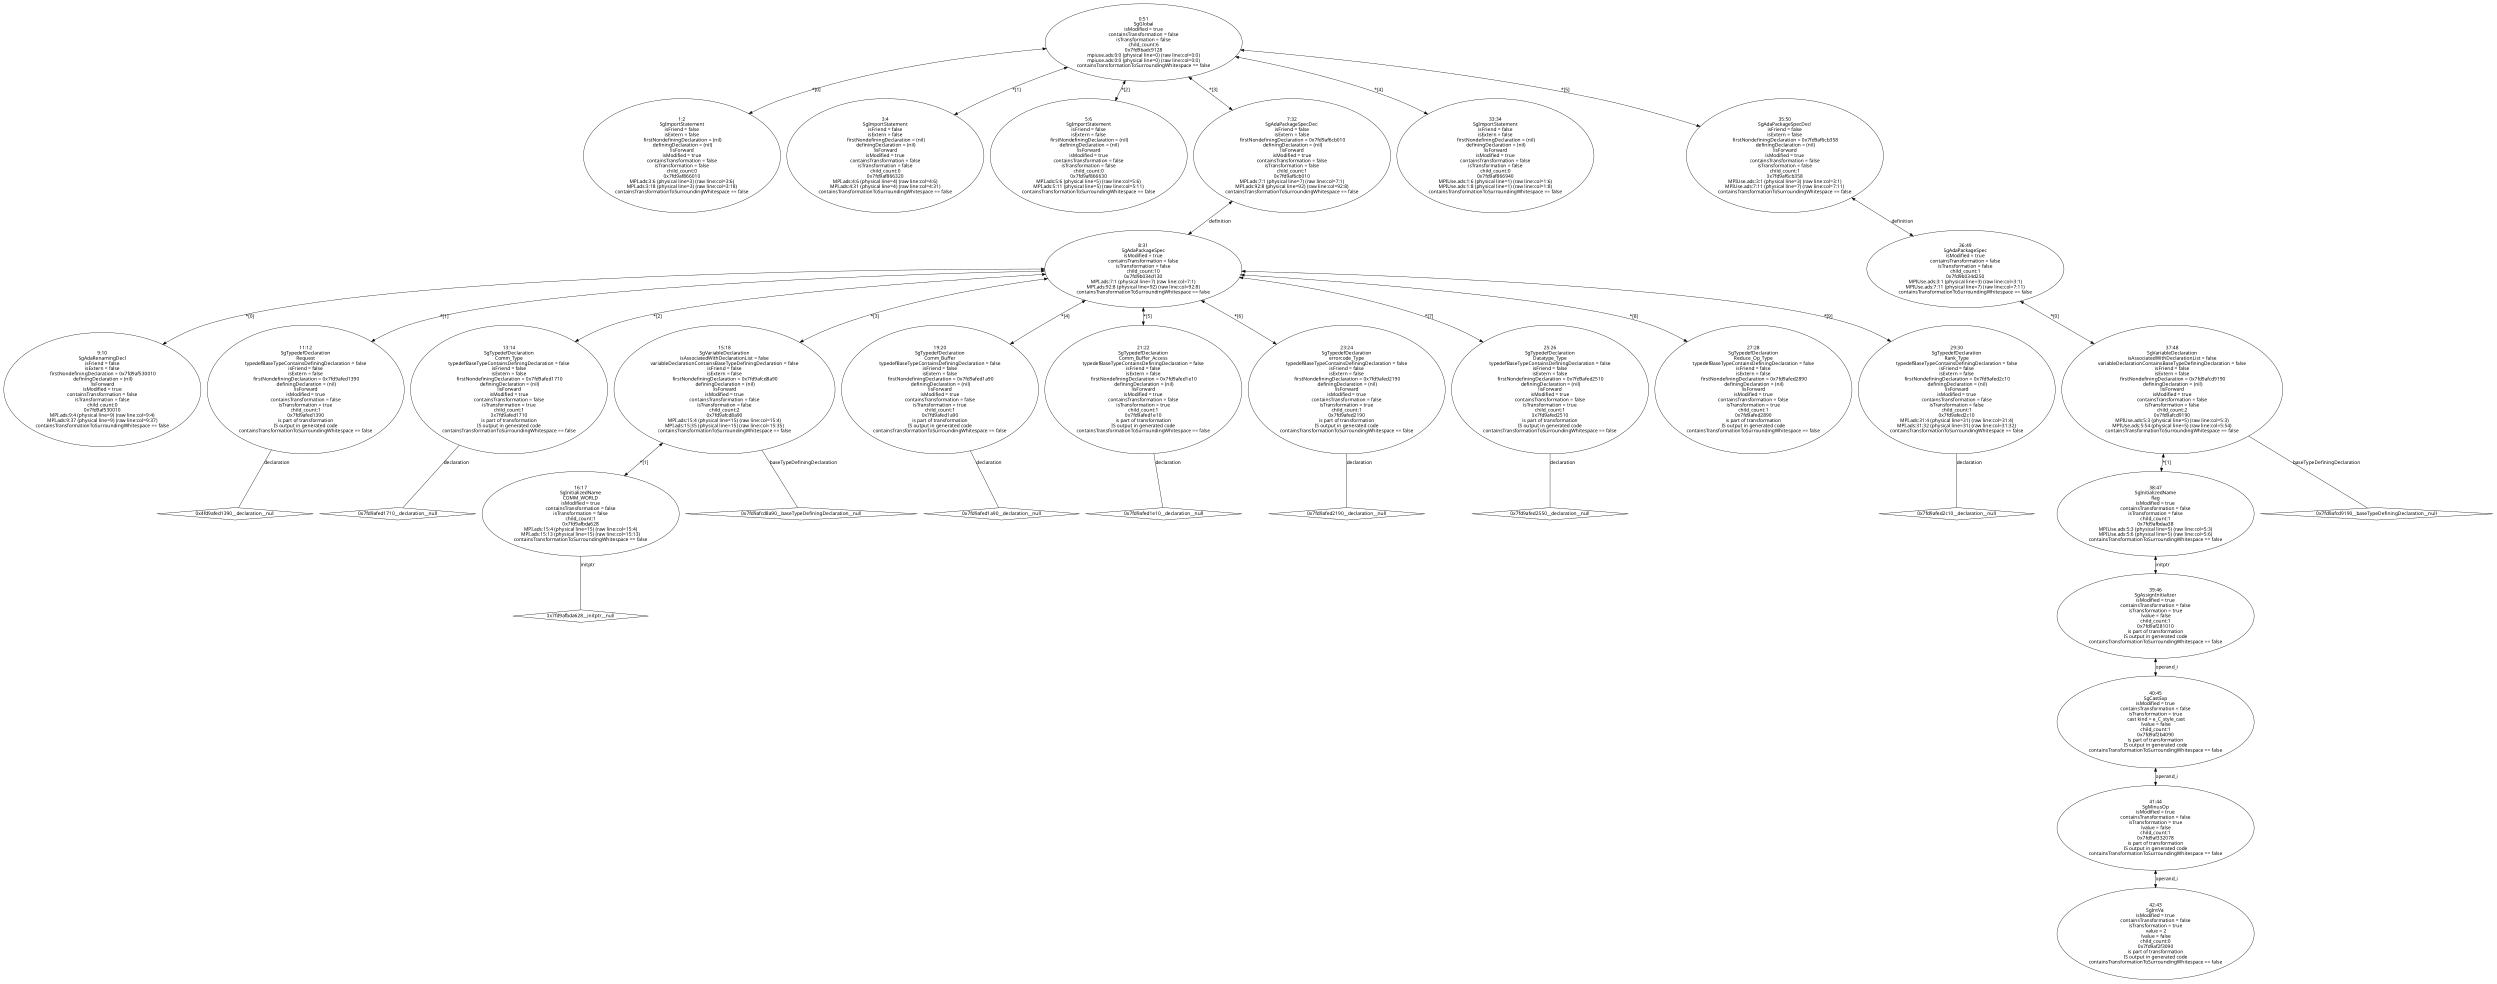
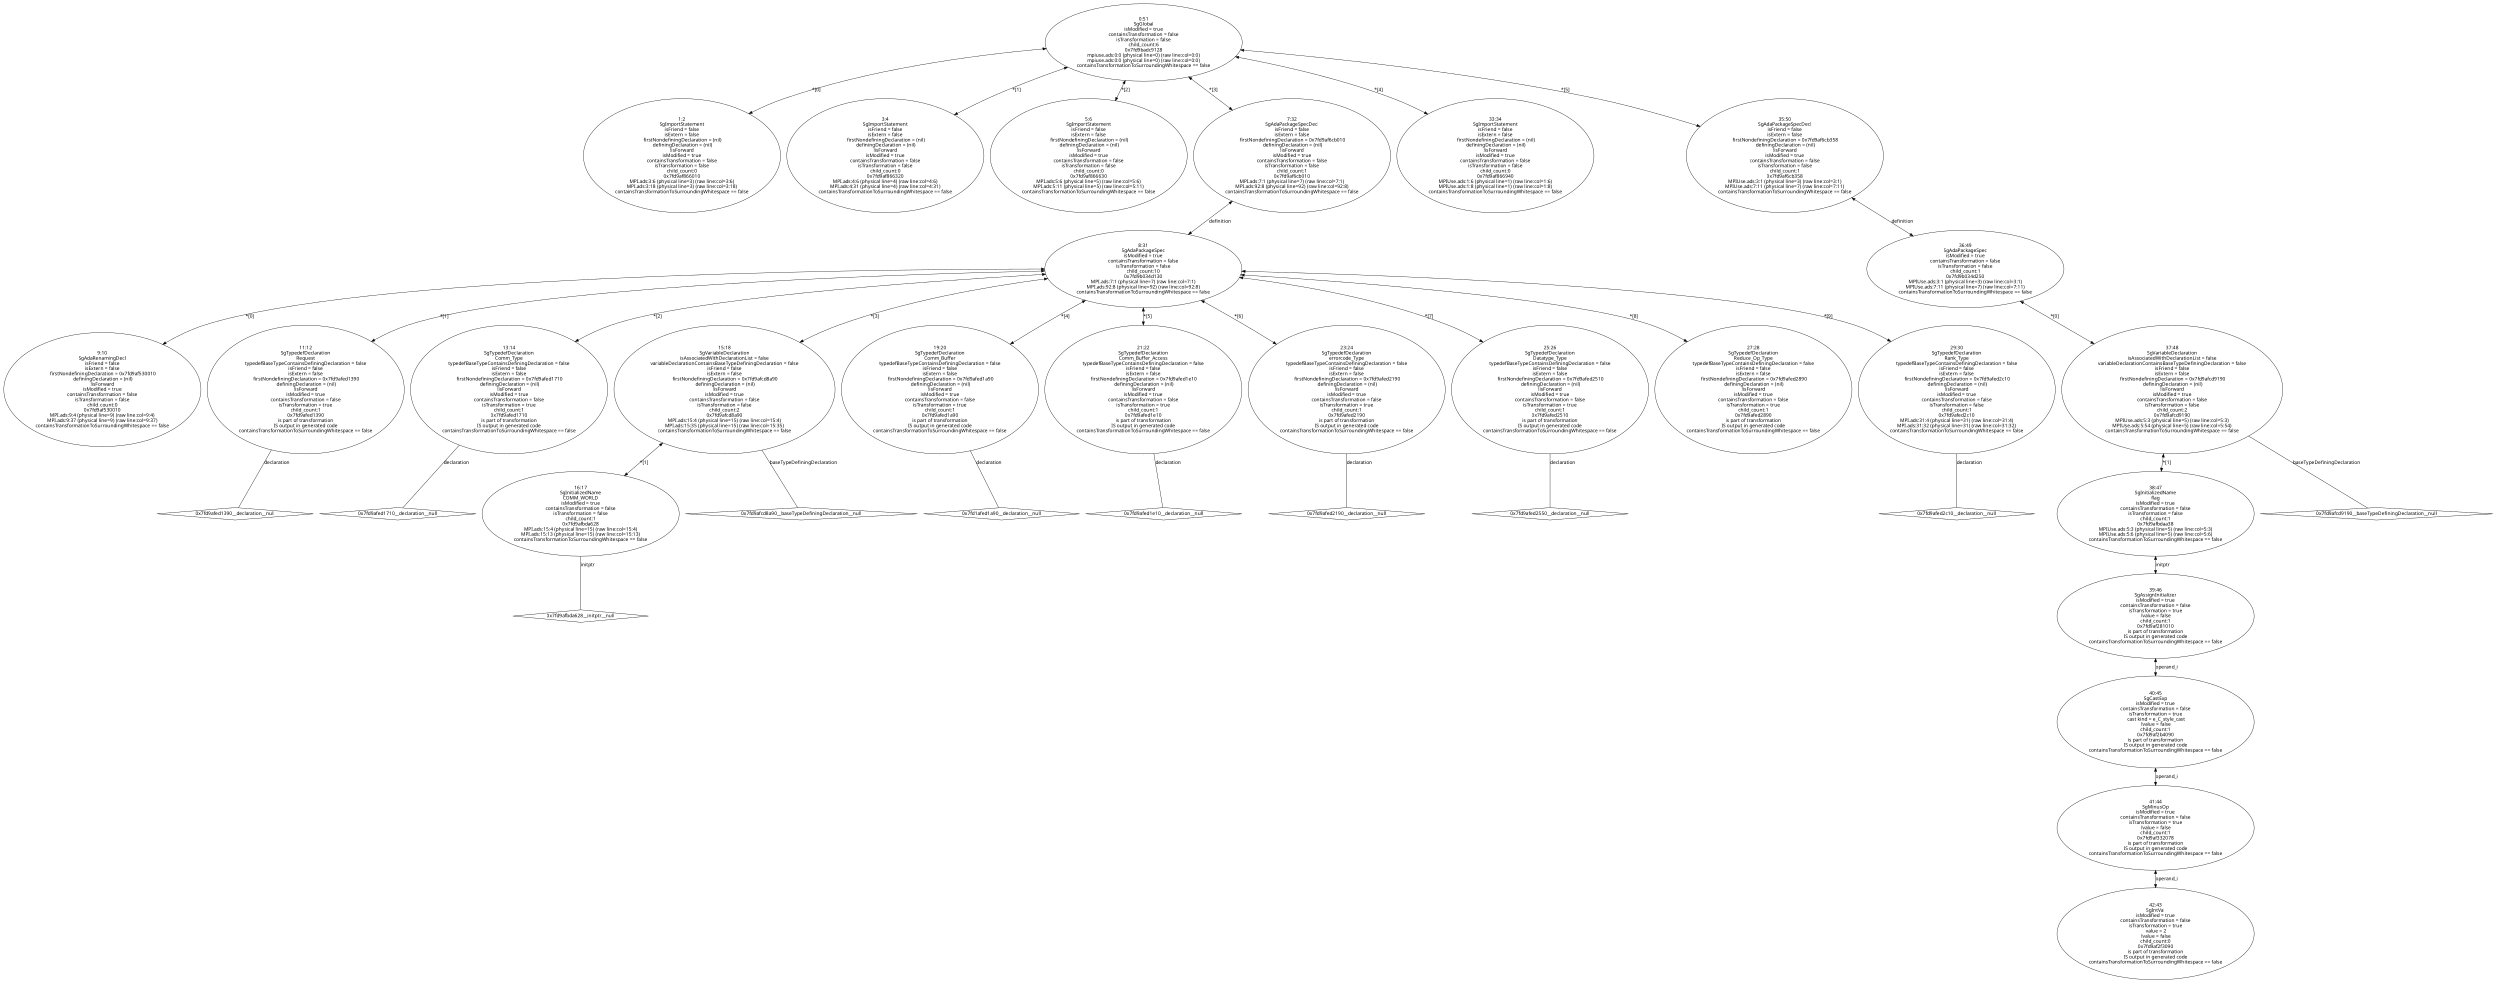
(235, 514) -> (235, 514)
(1002, 514) -> (1002, 514)
